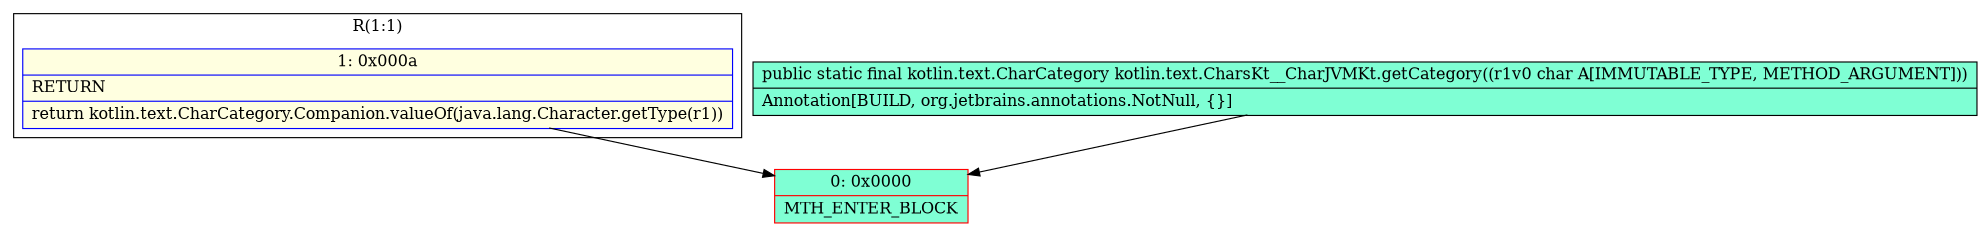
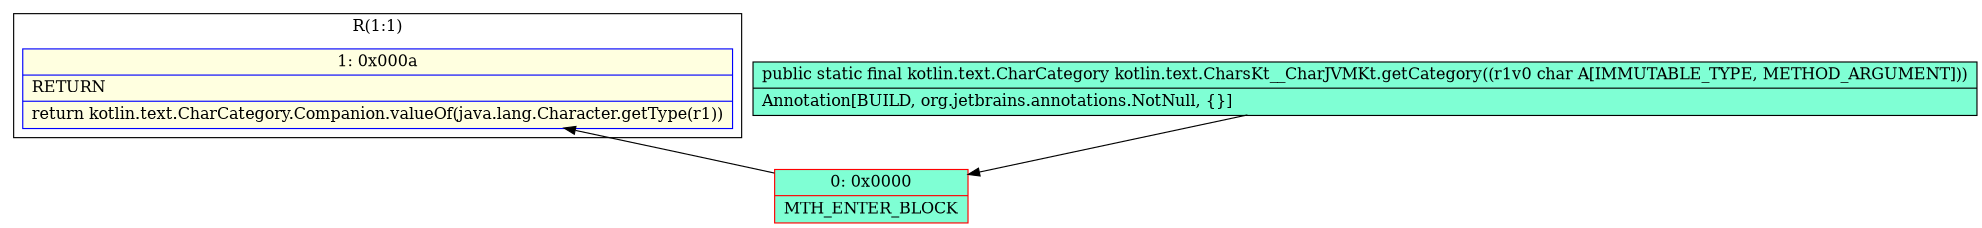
(656, 151) -> (675, 152)
